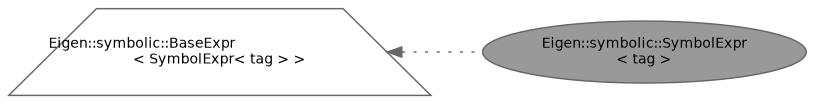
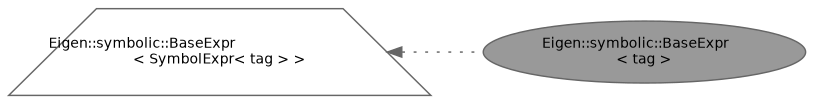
(644, 52) -> (644, 52)
